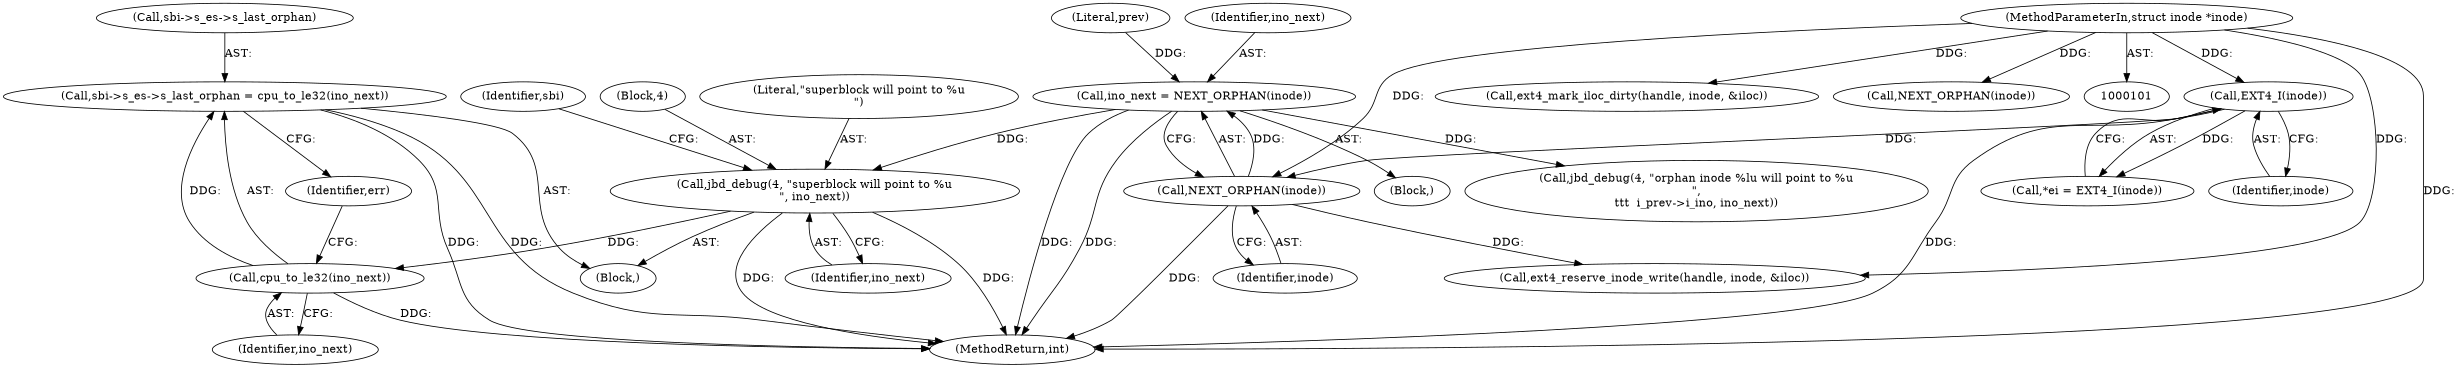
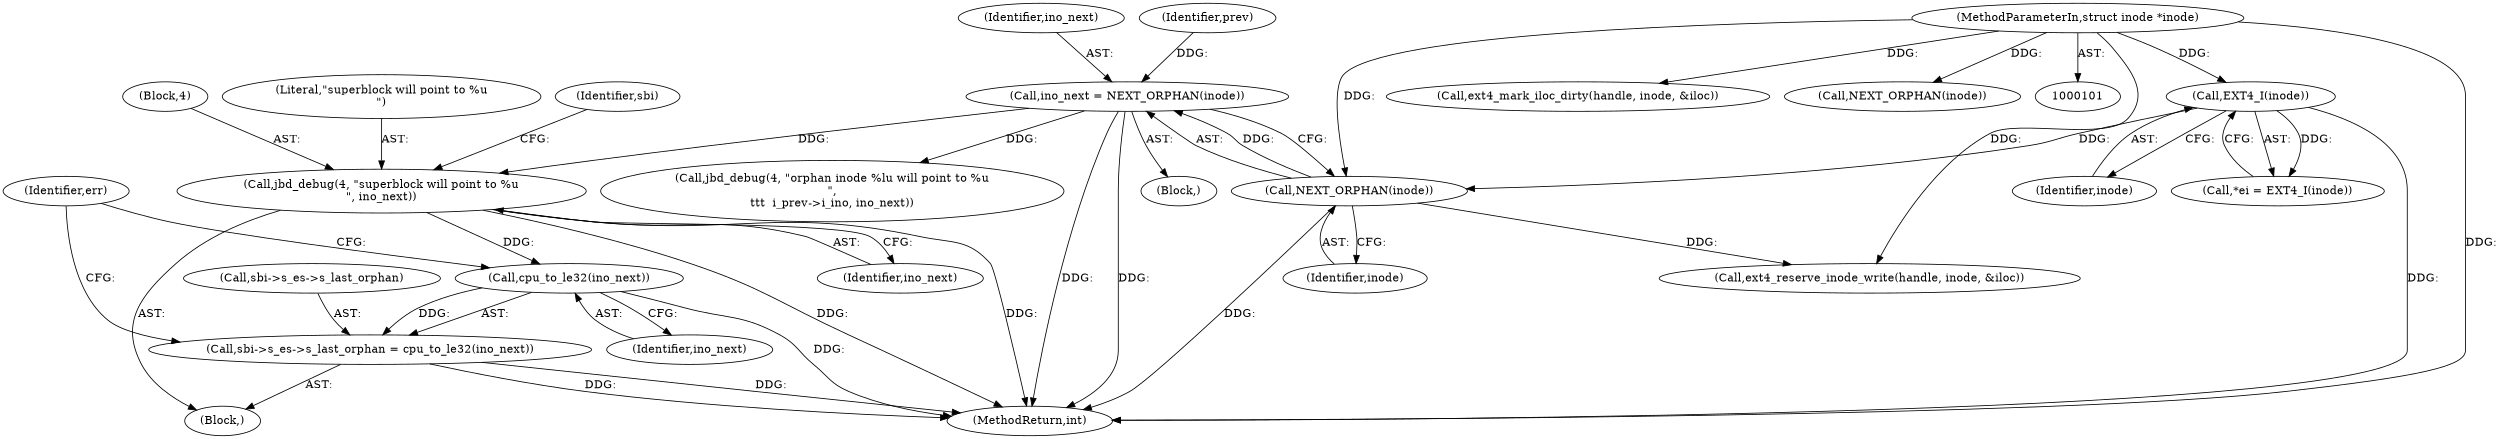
(1111, 18) -> (1208, 18)
(284, 142) -> (90, 298)
